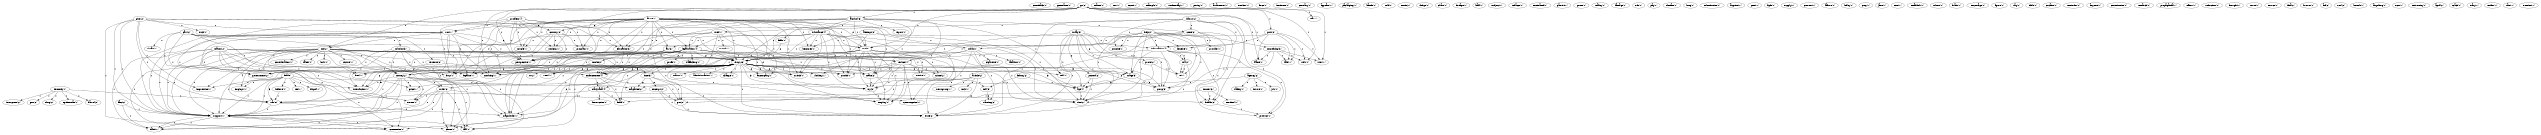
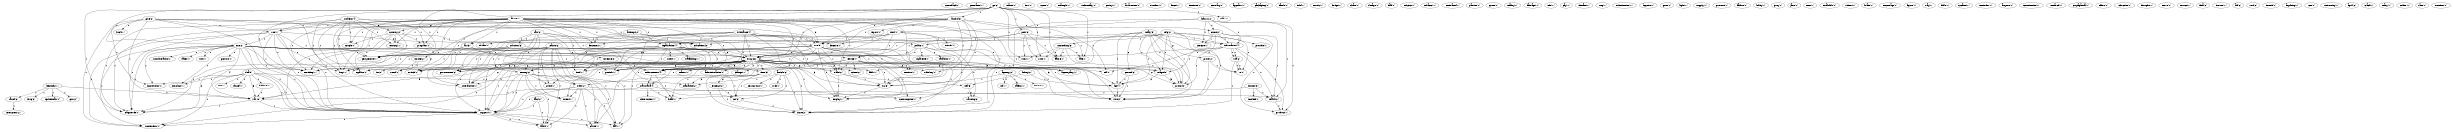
(764, 55) -> (797, 65)
(38, 96) -> (13, 105)
